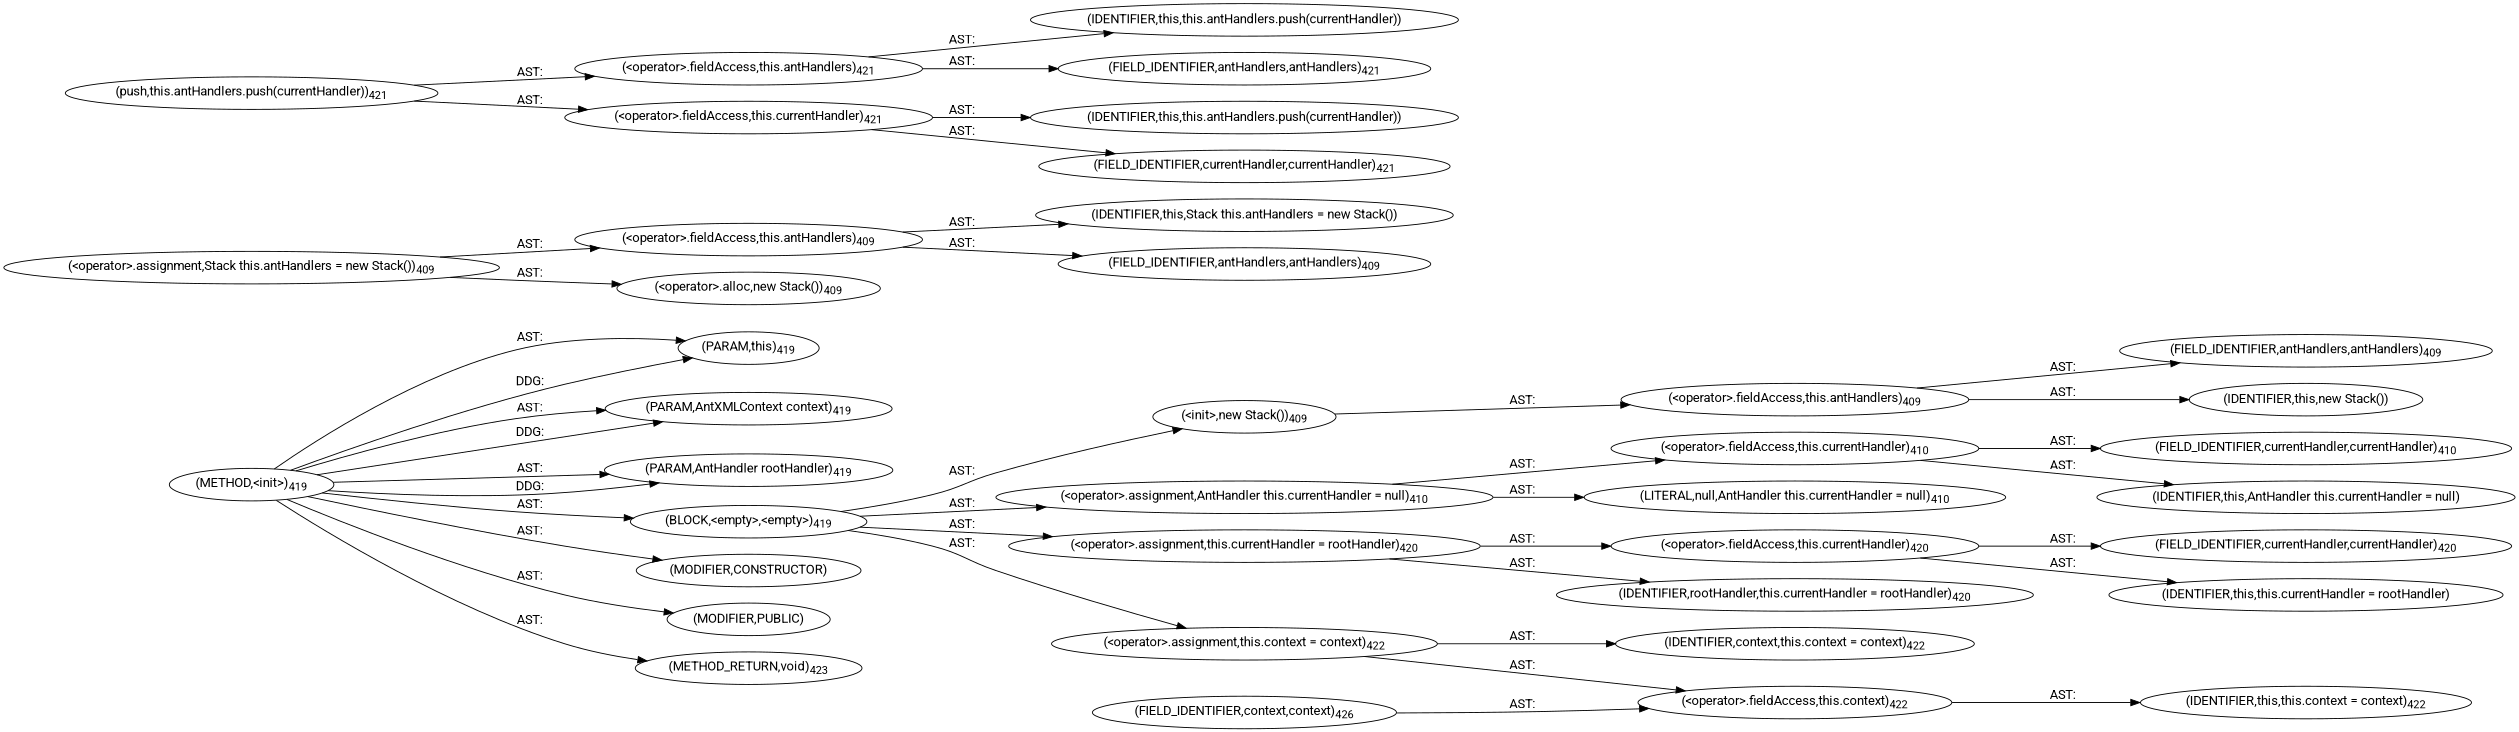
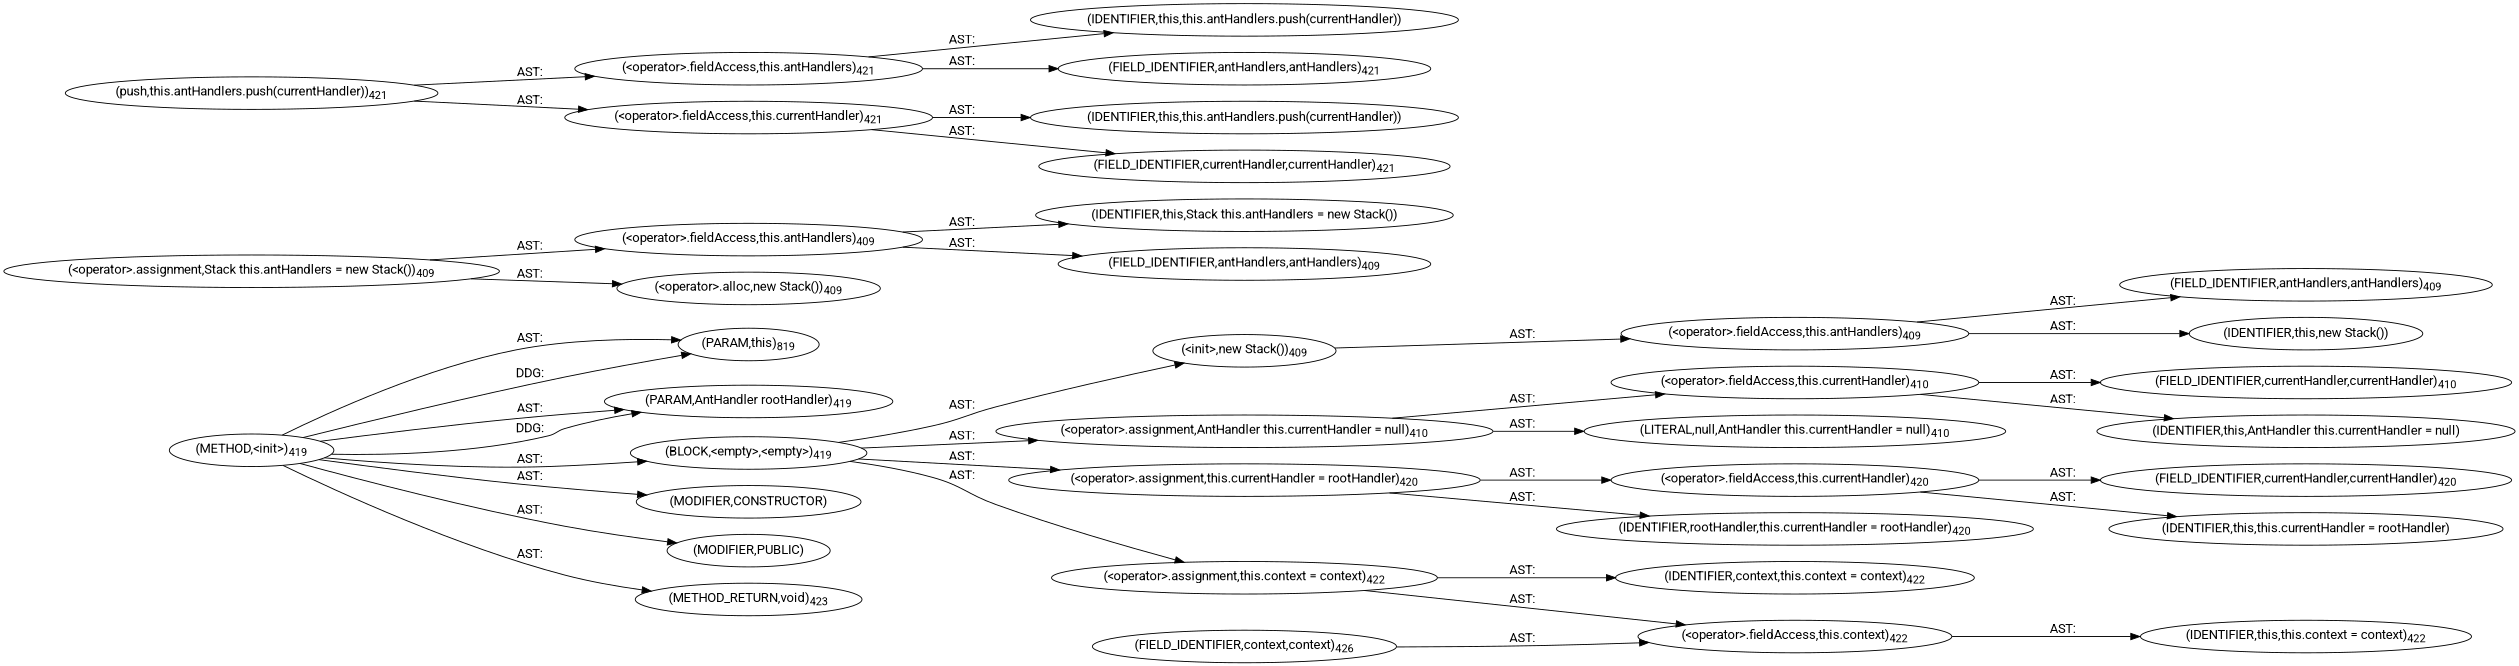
(786, 347) -> (786, 343)
(749, 409) -> none
